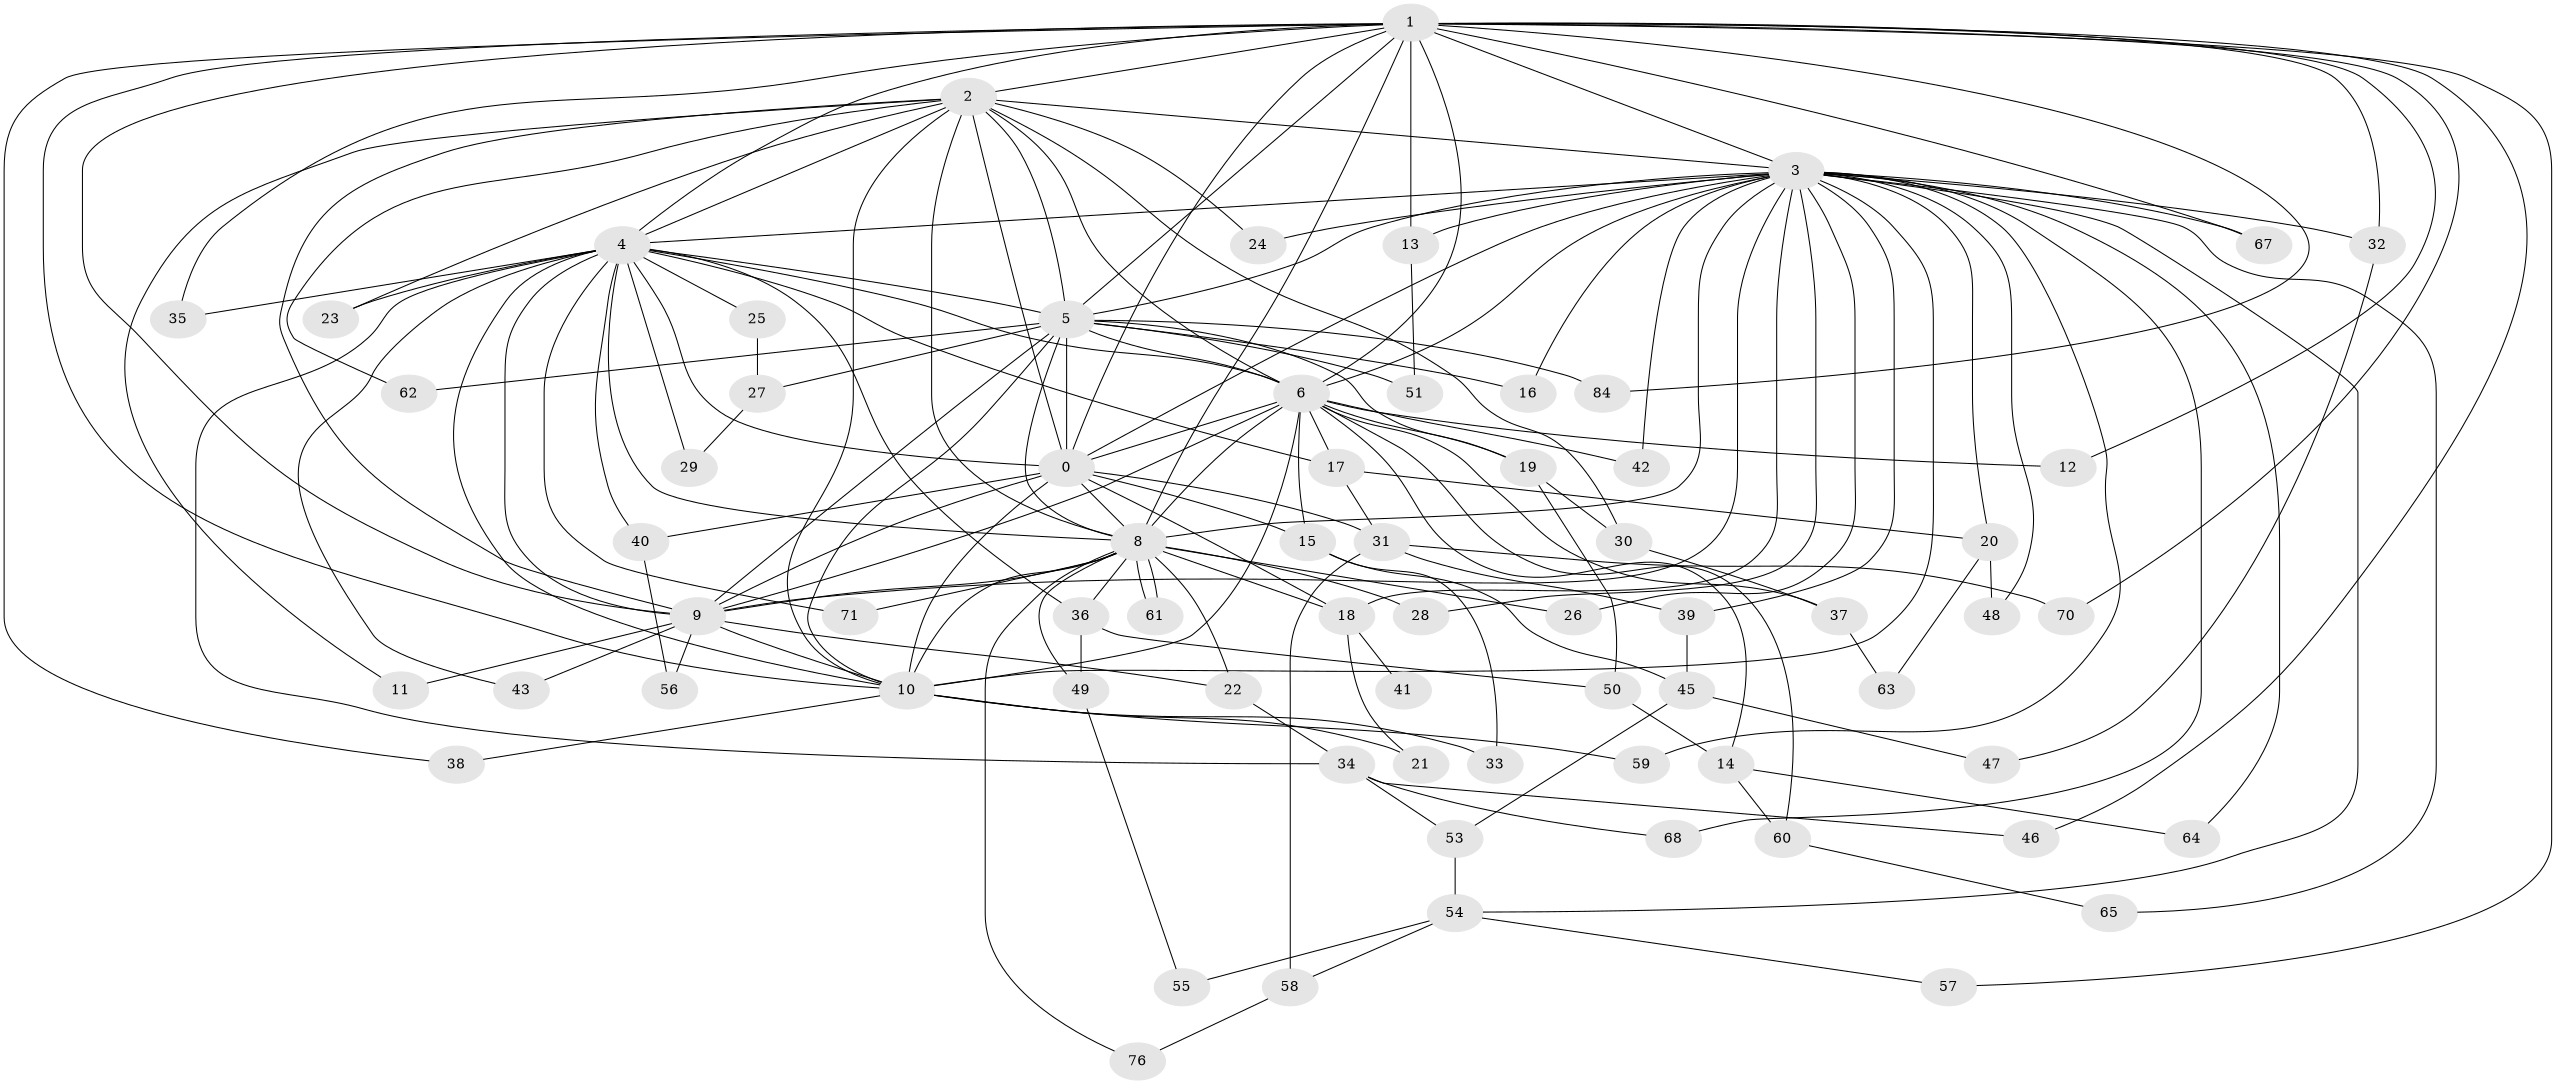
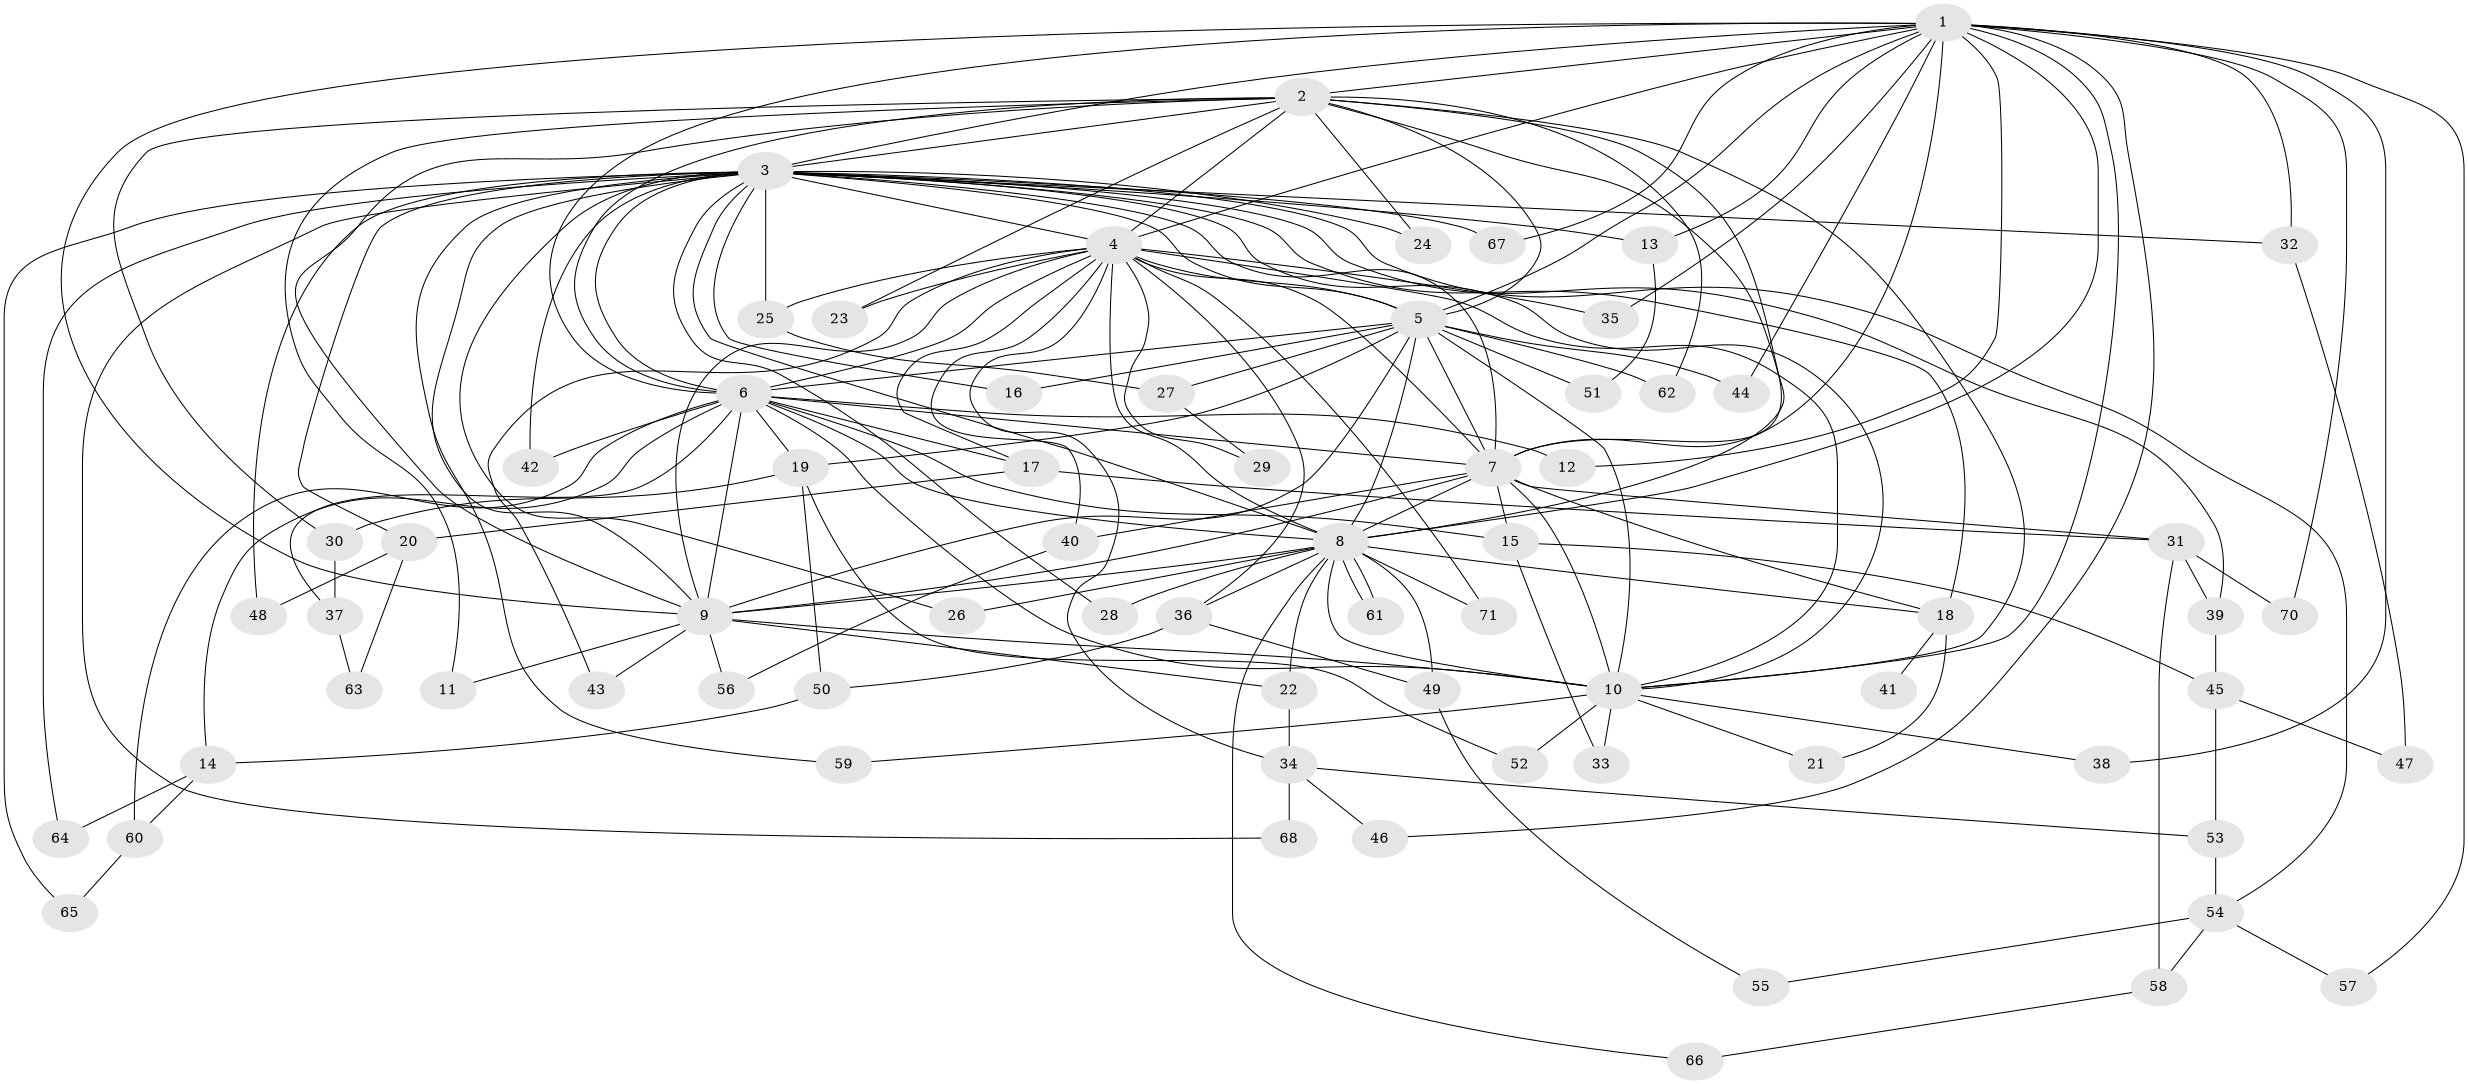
none -> (766, 245)
(1603, 394) -> (1742, 394)
(1067, 468) -> (1493, 468)
none -> (1520, 765)
(1138, 1061) -> (1695, 1061)
